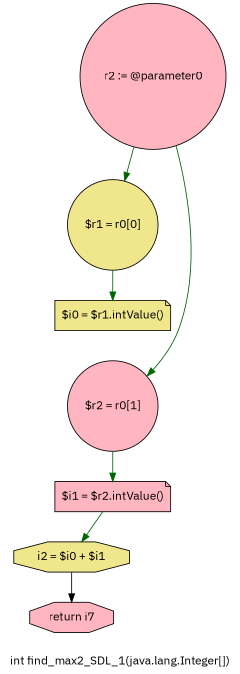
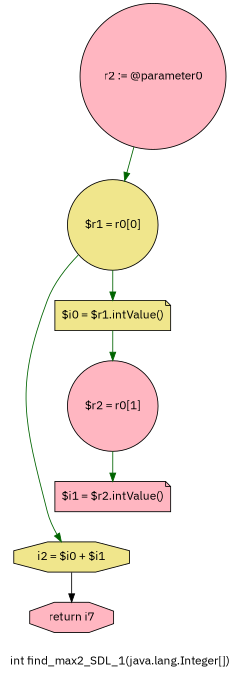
(191, 262) -> (113, 341)
(95, 523) -> (26, 390)
